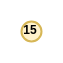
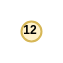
(31, 31) -> (31, 31)
